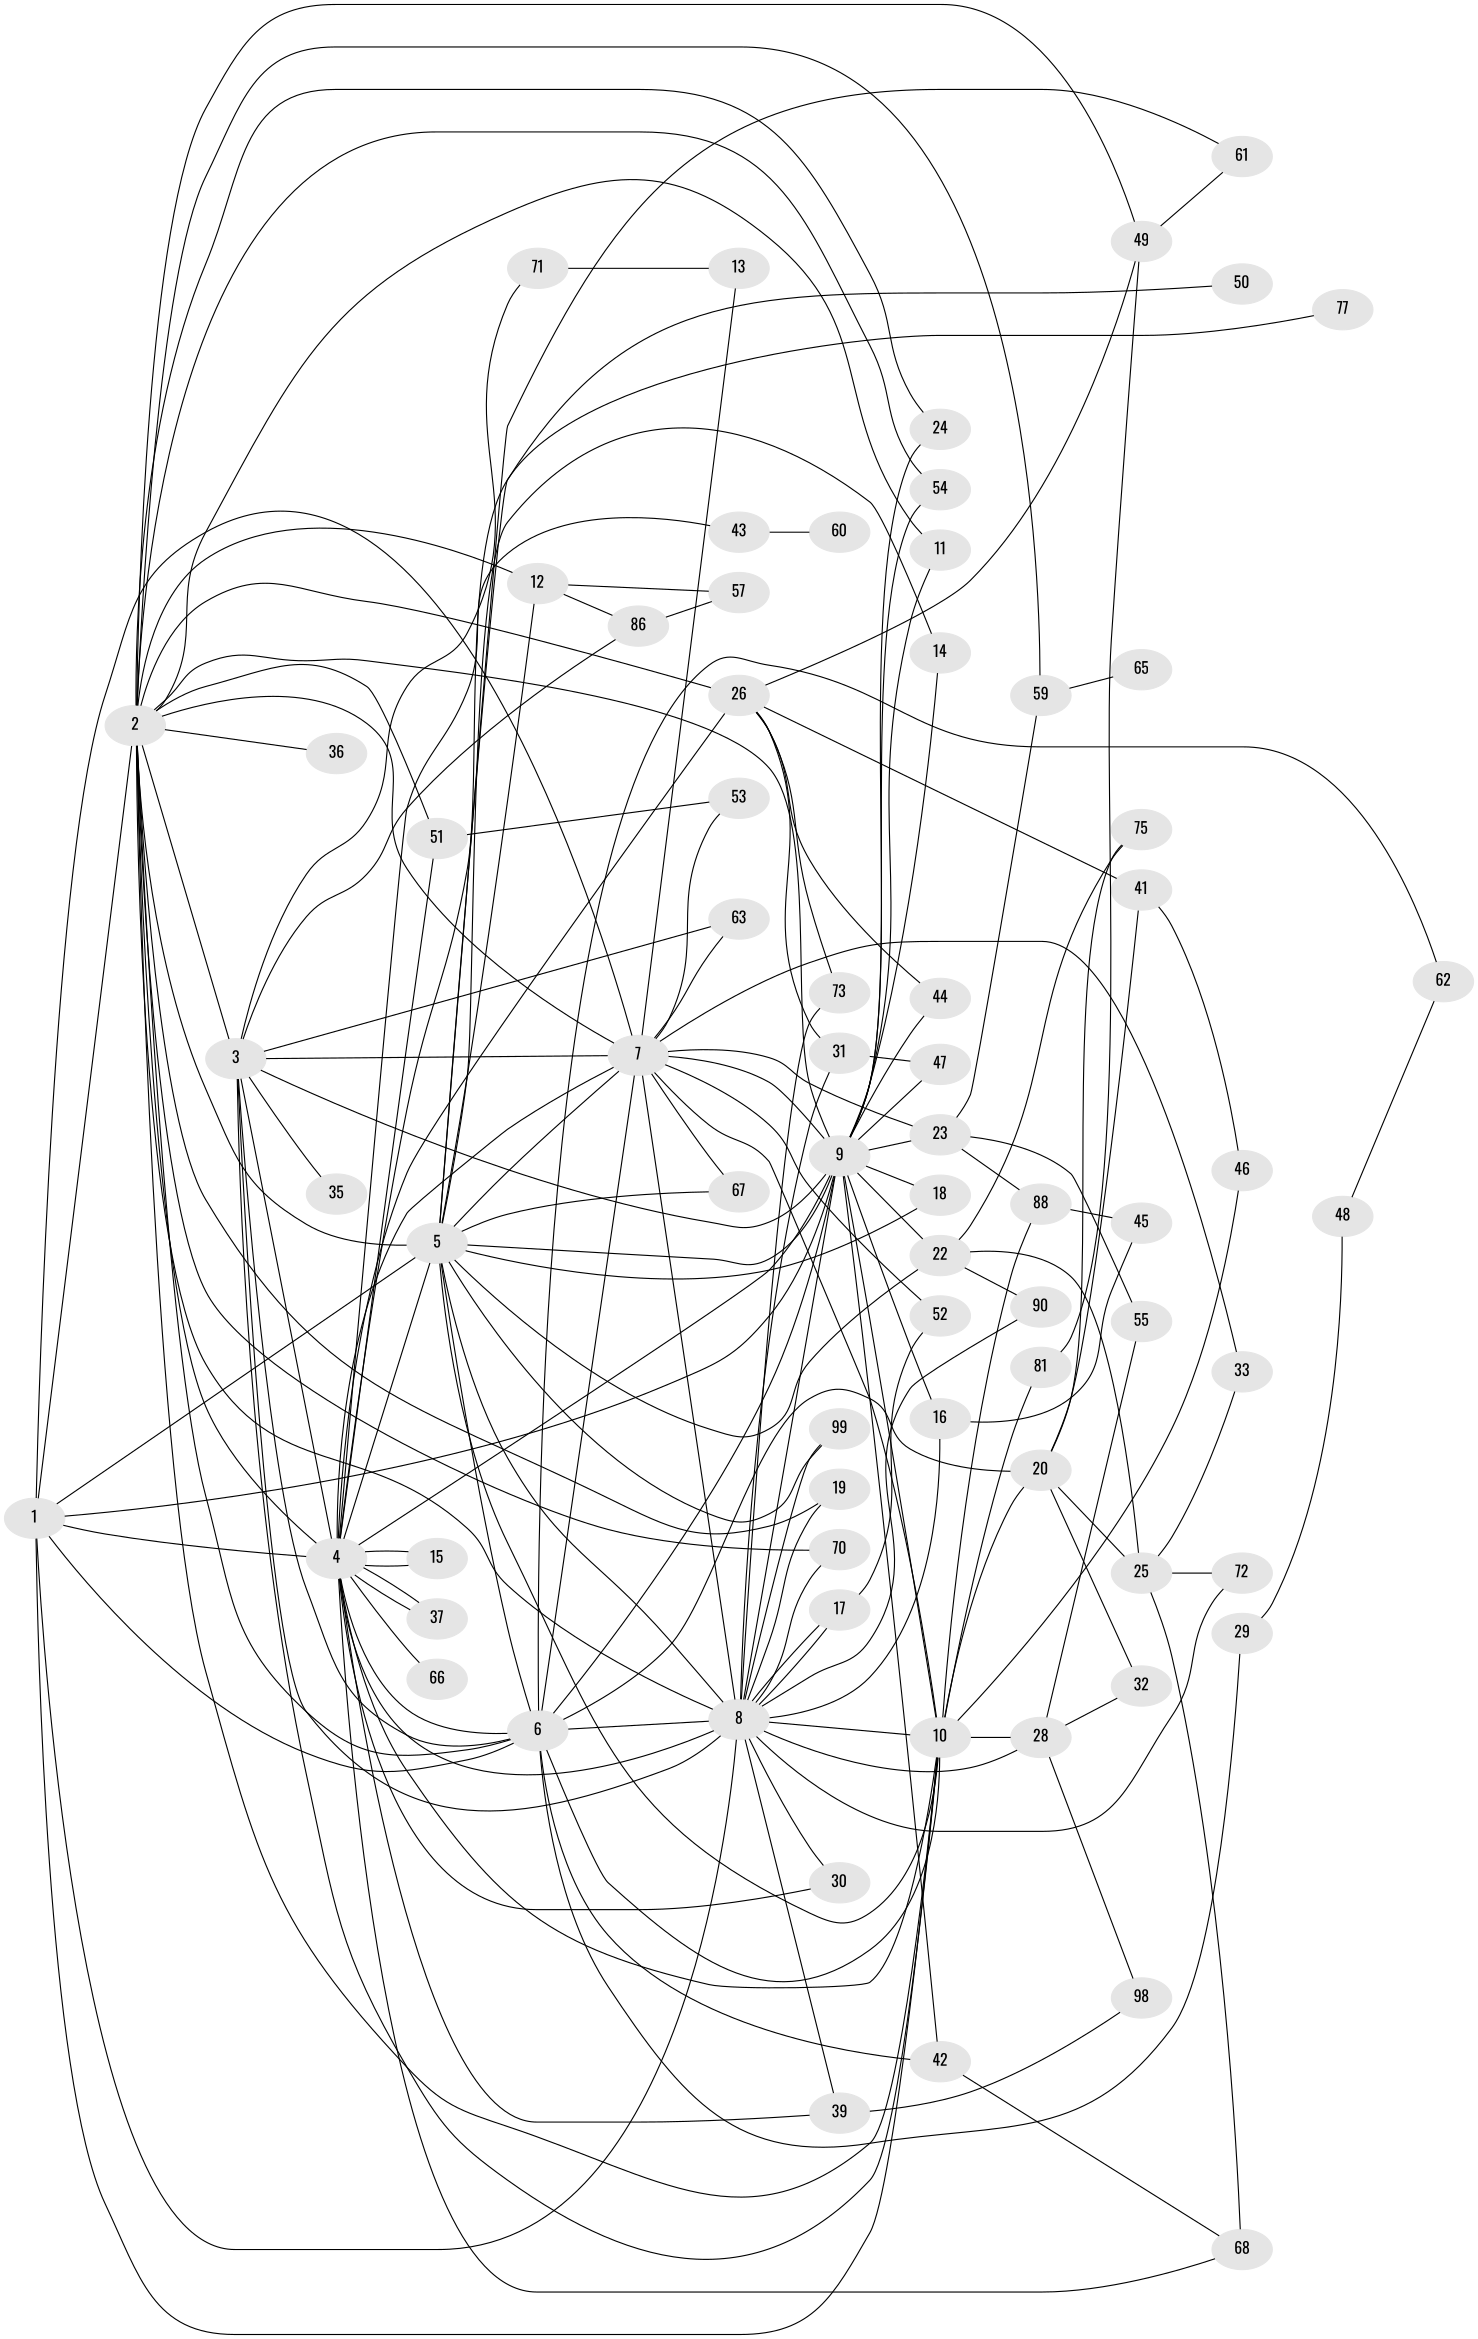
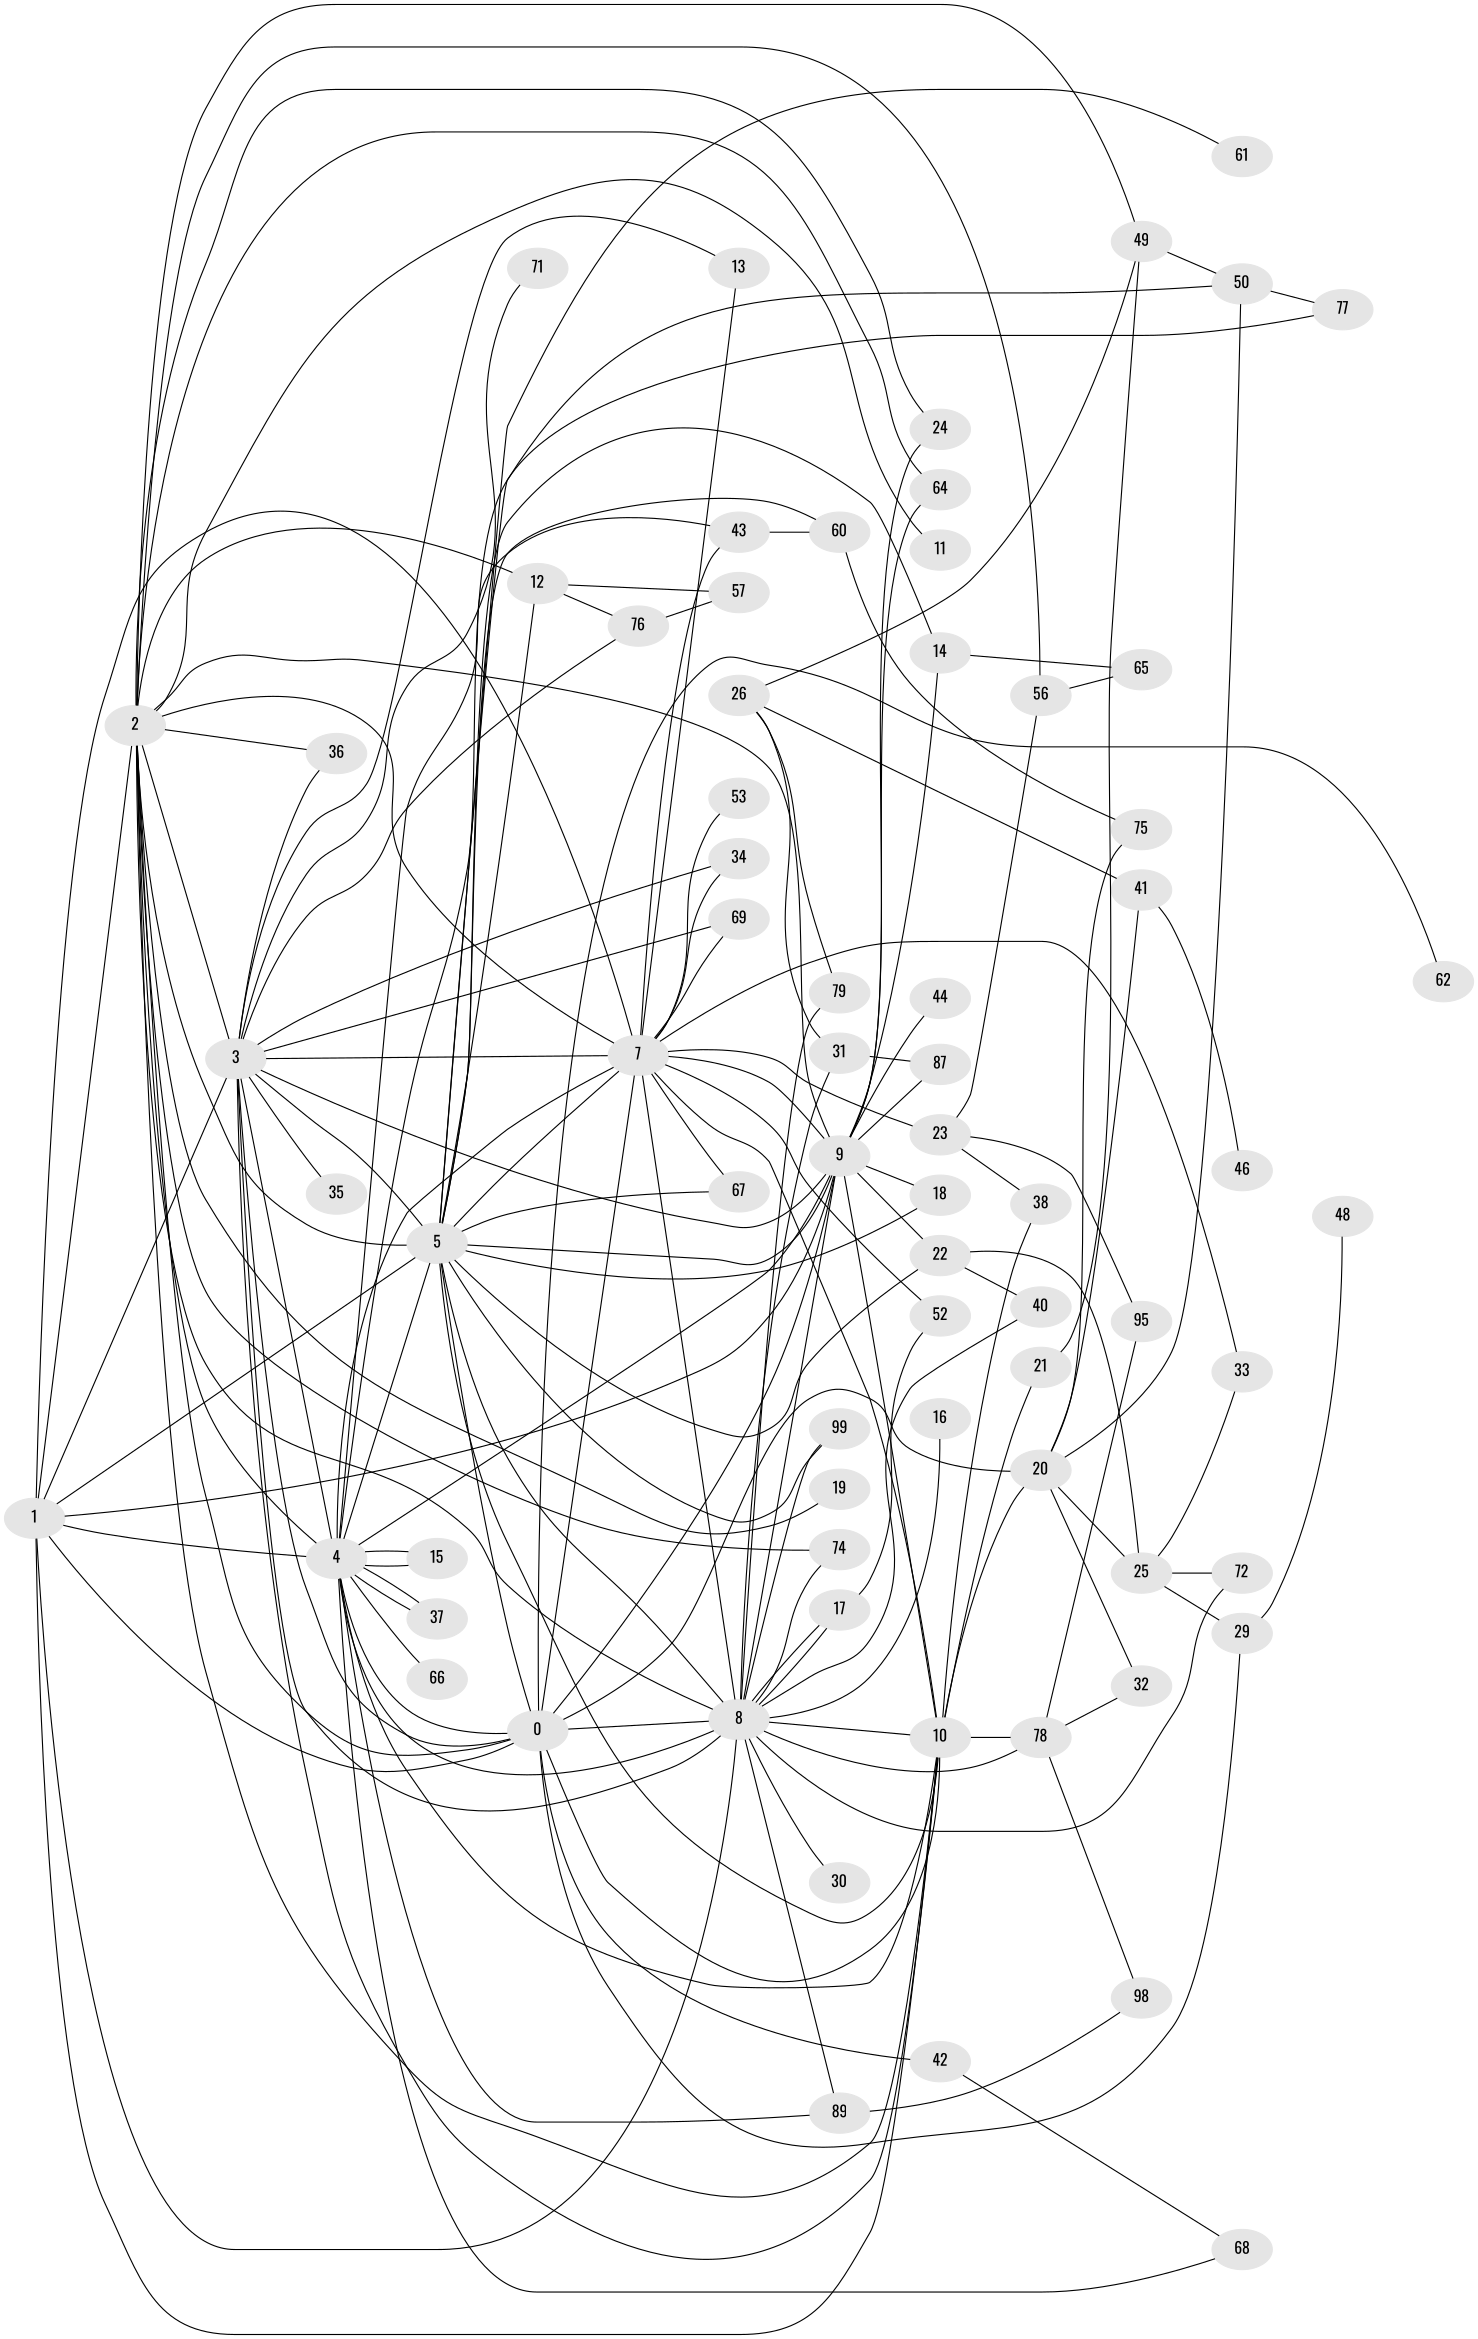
(1192, 199) -> (1192, 263)
(639, 268) -> (418, 574)
none -> (1293, 297)
(940, 490) -> (940, 490)
(398, 607) -> none
(638, 626) -> (638, 626)
none -> (1048, 662)
(1041, 695) -> (1041, 695)
none -> (480, 727)
none -> (663, 787)
(437, 839) -> none
(890, 853) -> none
none -> (739, 859)
(812, 863) -> none
none -> (268, 893)
none -> (1219, 905)
(739, 919) -> (739, 919)
(840, 993) -> (840, 993)
(1041, 1043) -> (947, 718)
(940, 1064) -> (940, 1064)
(1393, 1099) -> none
(430, 1133) -> none
none -> (344, 1144)
(890, 1145) -> none
(1041, 1204) -> (1041, 1204)
(1142, 1223) -> none
(886, 1282) -> none
none -> (135, 1289)
(1041, 1307) -> (1041, 1307)
(1142, 1322) -> (1142, 1322)
(1041, 1367) -> (1041, 1367)
(1144, 1479) -> none
(840, 1550) -> (840, 1550)
(781, 1601) -> none
(900, 1674) -> none
(538, 1731) -> (538, 1731)
(1041, 1737) -> (1041, 1737)
(470, 1888) -> none
(1216, 1924) -> (1192, 1603)
(840, 2113) -> (840, 2113)
